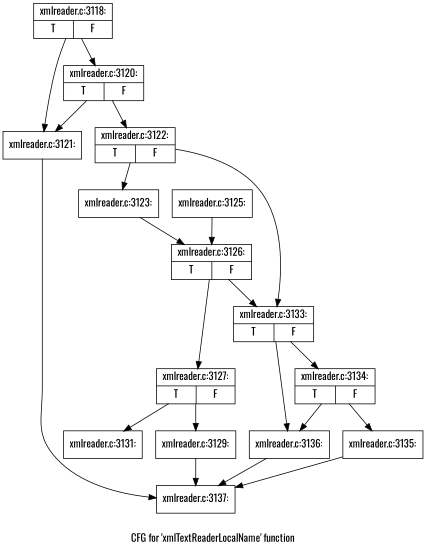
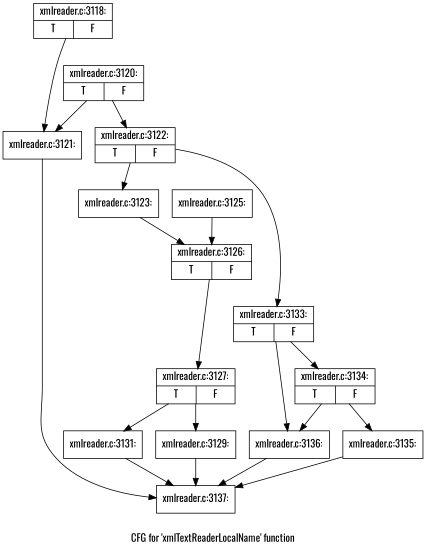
(87, 49) -> none
(240, 290) -> none
none -> (146, 470)
